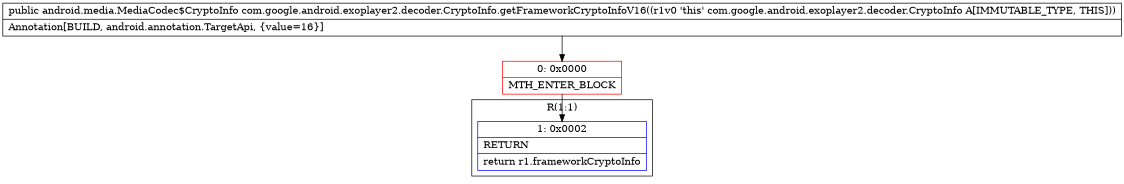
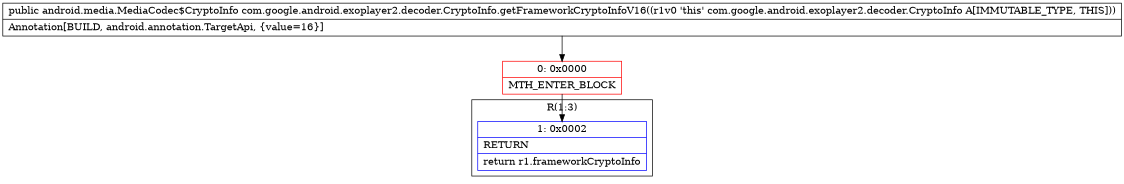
(562, 108) -> (562, 108)
